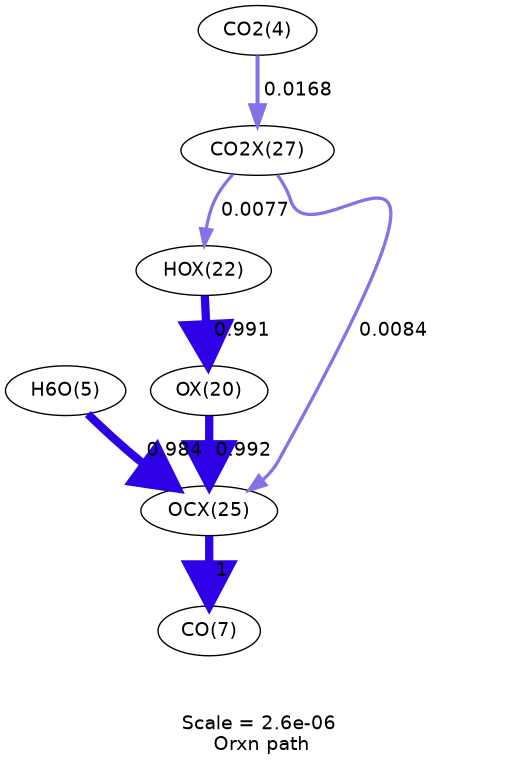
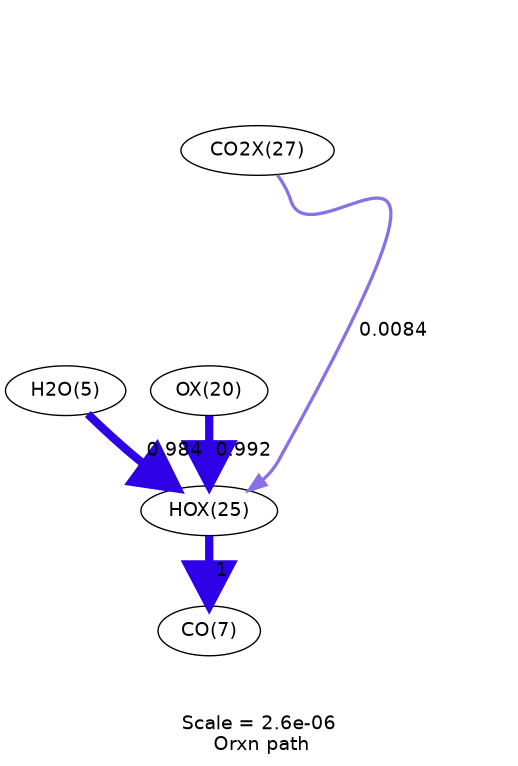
(258, 30) -> none
(204, 271) -> none
(66, 391) -> (66, 391)
(209, 511) -> (209, 511)
